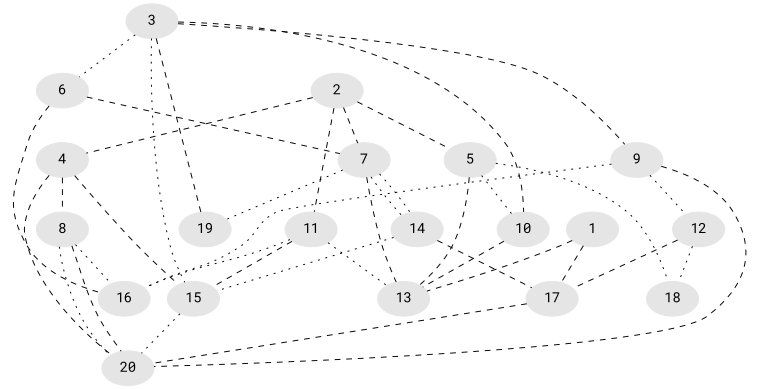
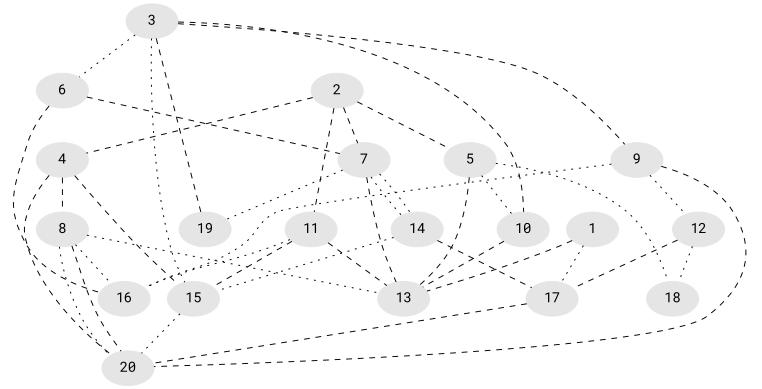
none -> (204, 258)
(357, 264) -> (357, 264)
(572, 264) -> (572, 264)
